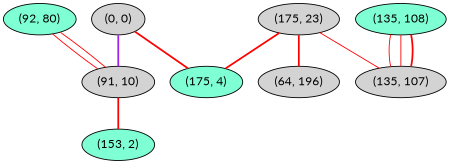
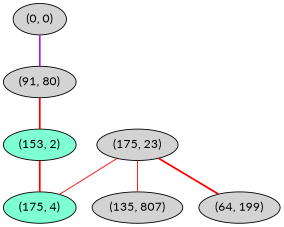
(40, 19) -> none
(401, 19) -> none
(161, 50) -> (40, 176)
(252, 51) -> (88, 176)
(118, 82) -> (40, 82)
(299, 82) -> (240, 208)
(401, 82) -> (137, 208)
